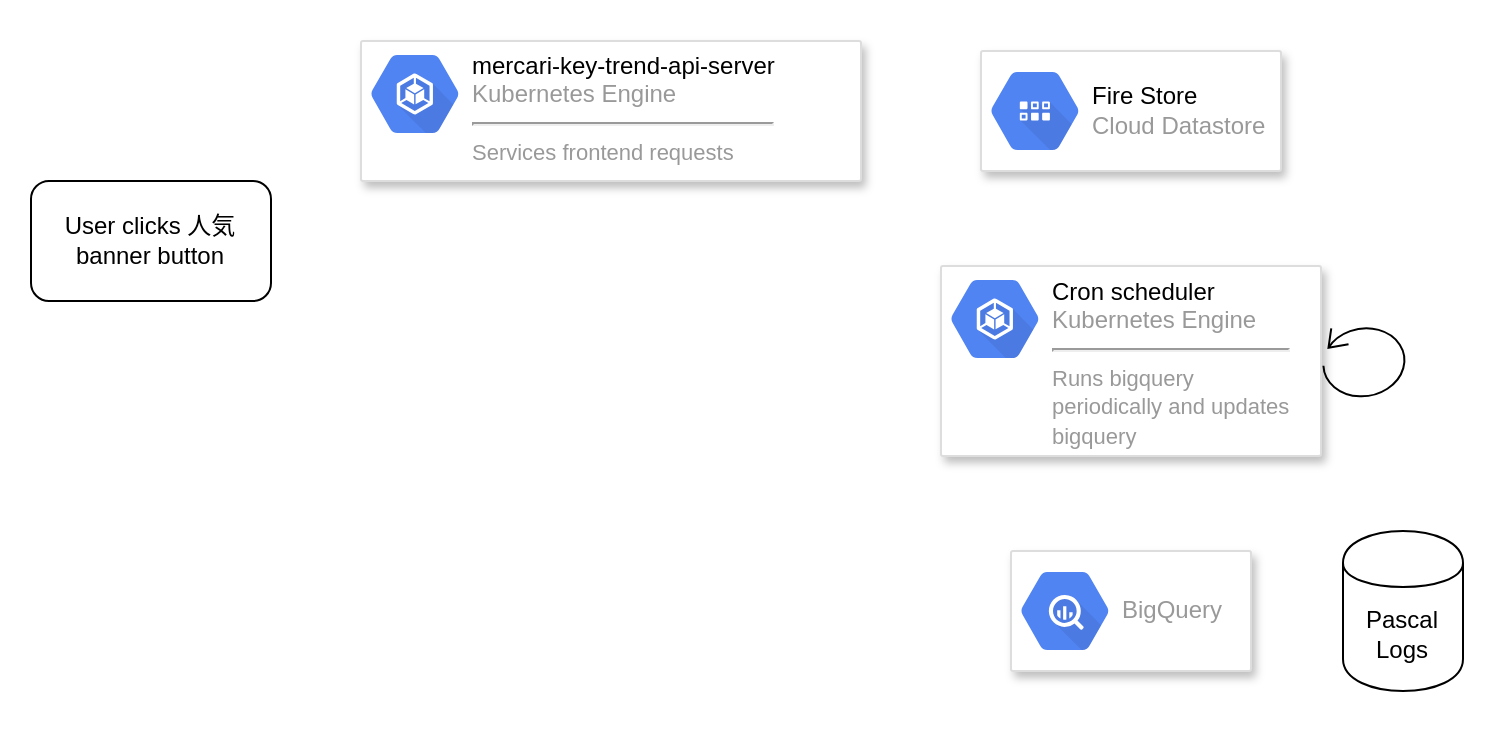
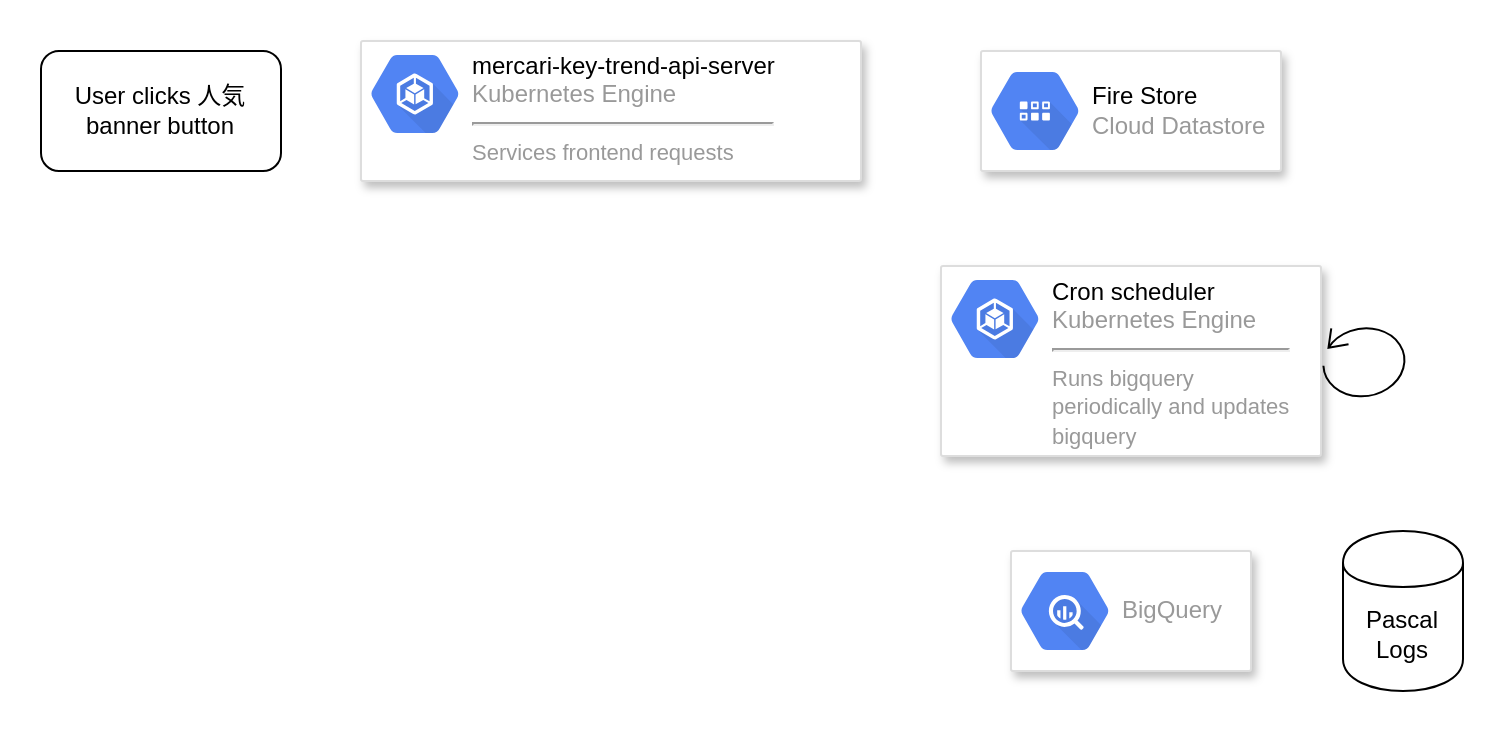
(151, 241) -> (161, 111)
